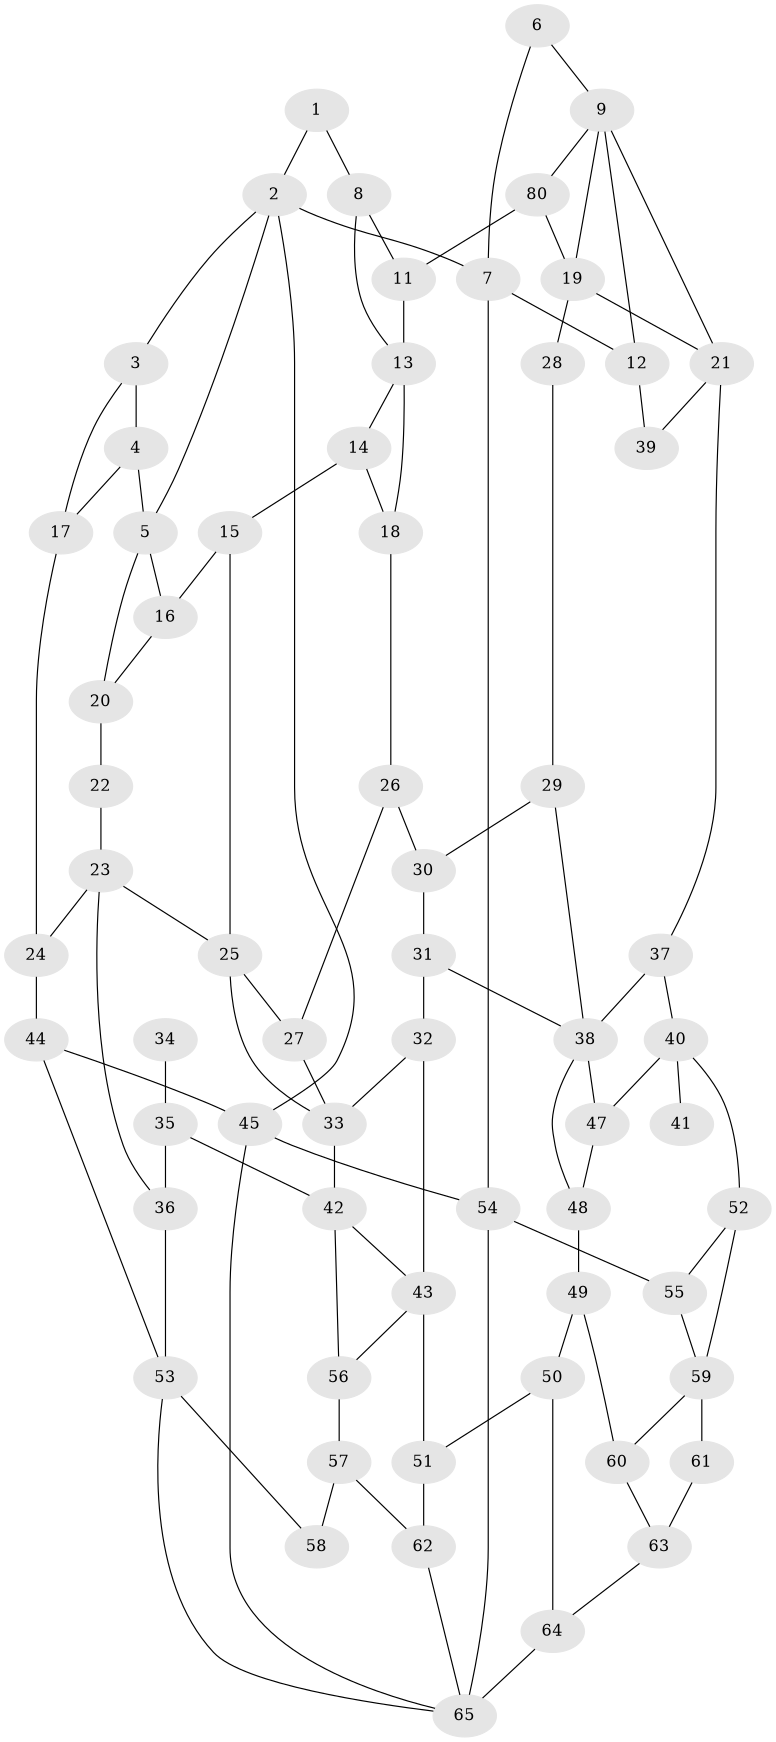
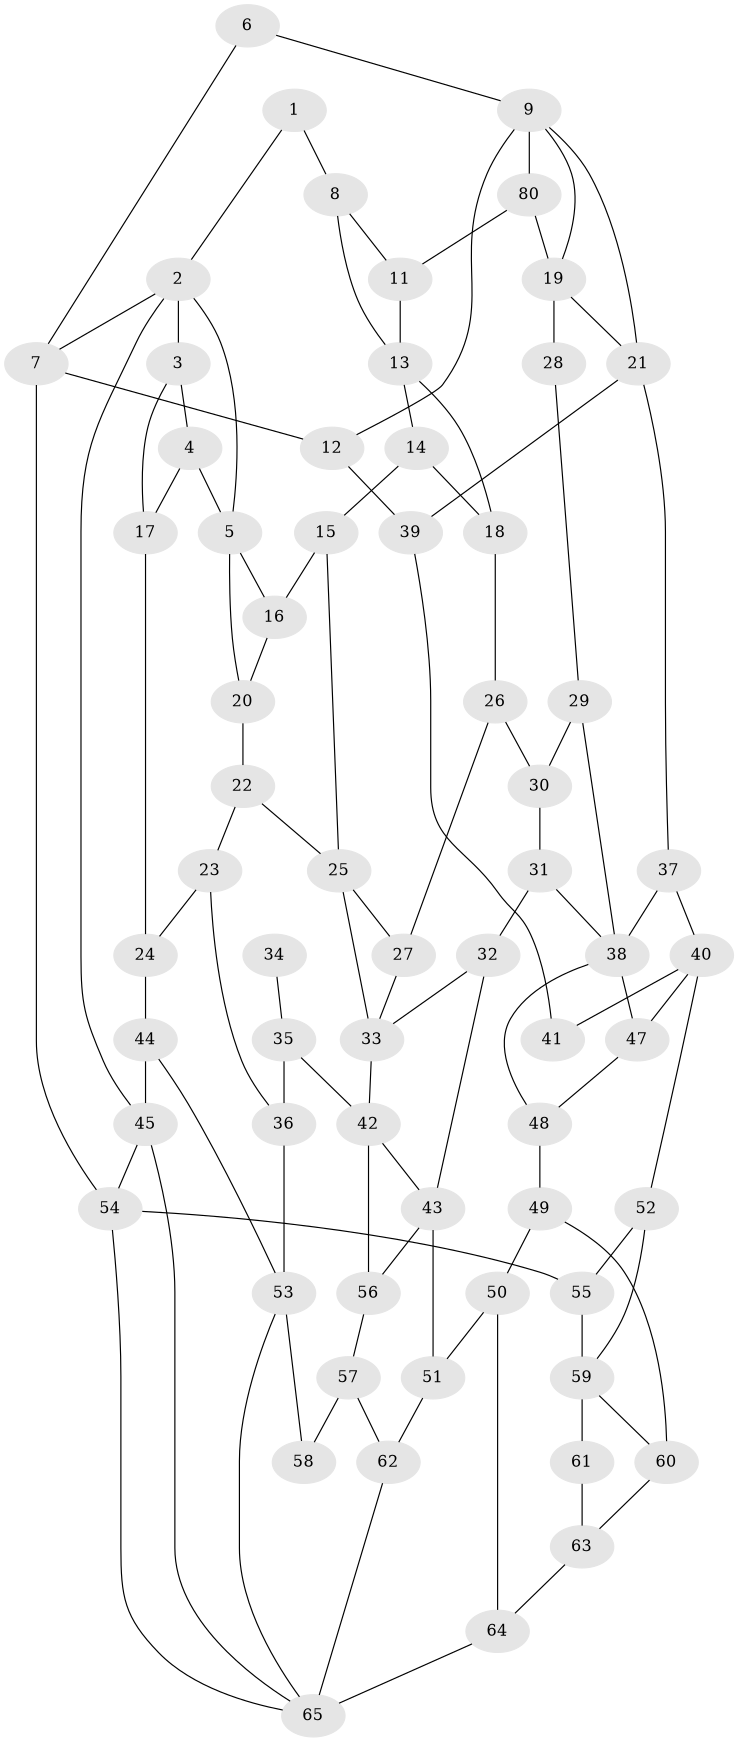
none -> (432, 805)
(166, 913) -> (291, 829)
